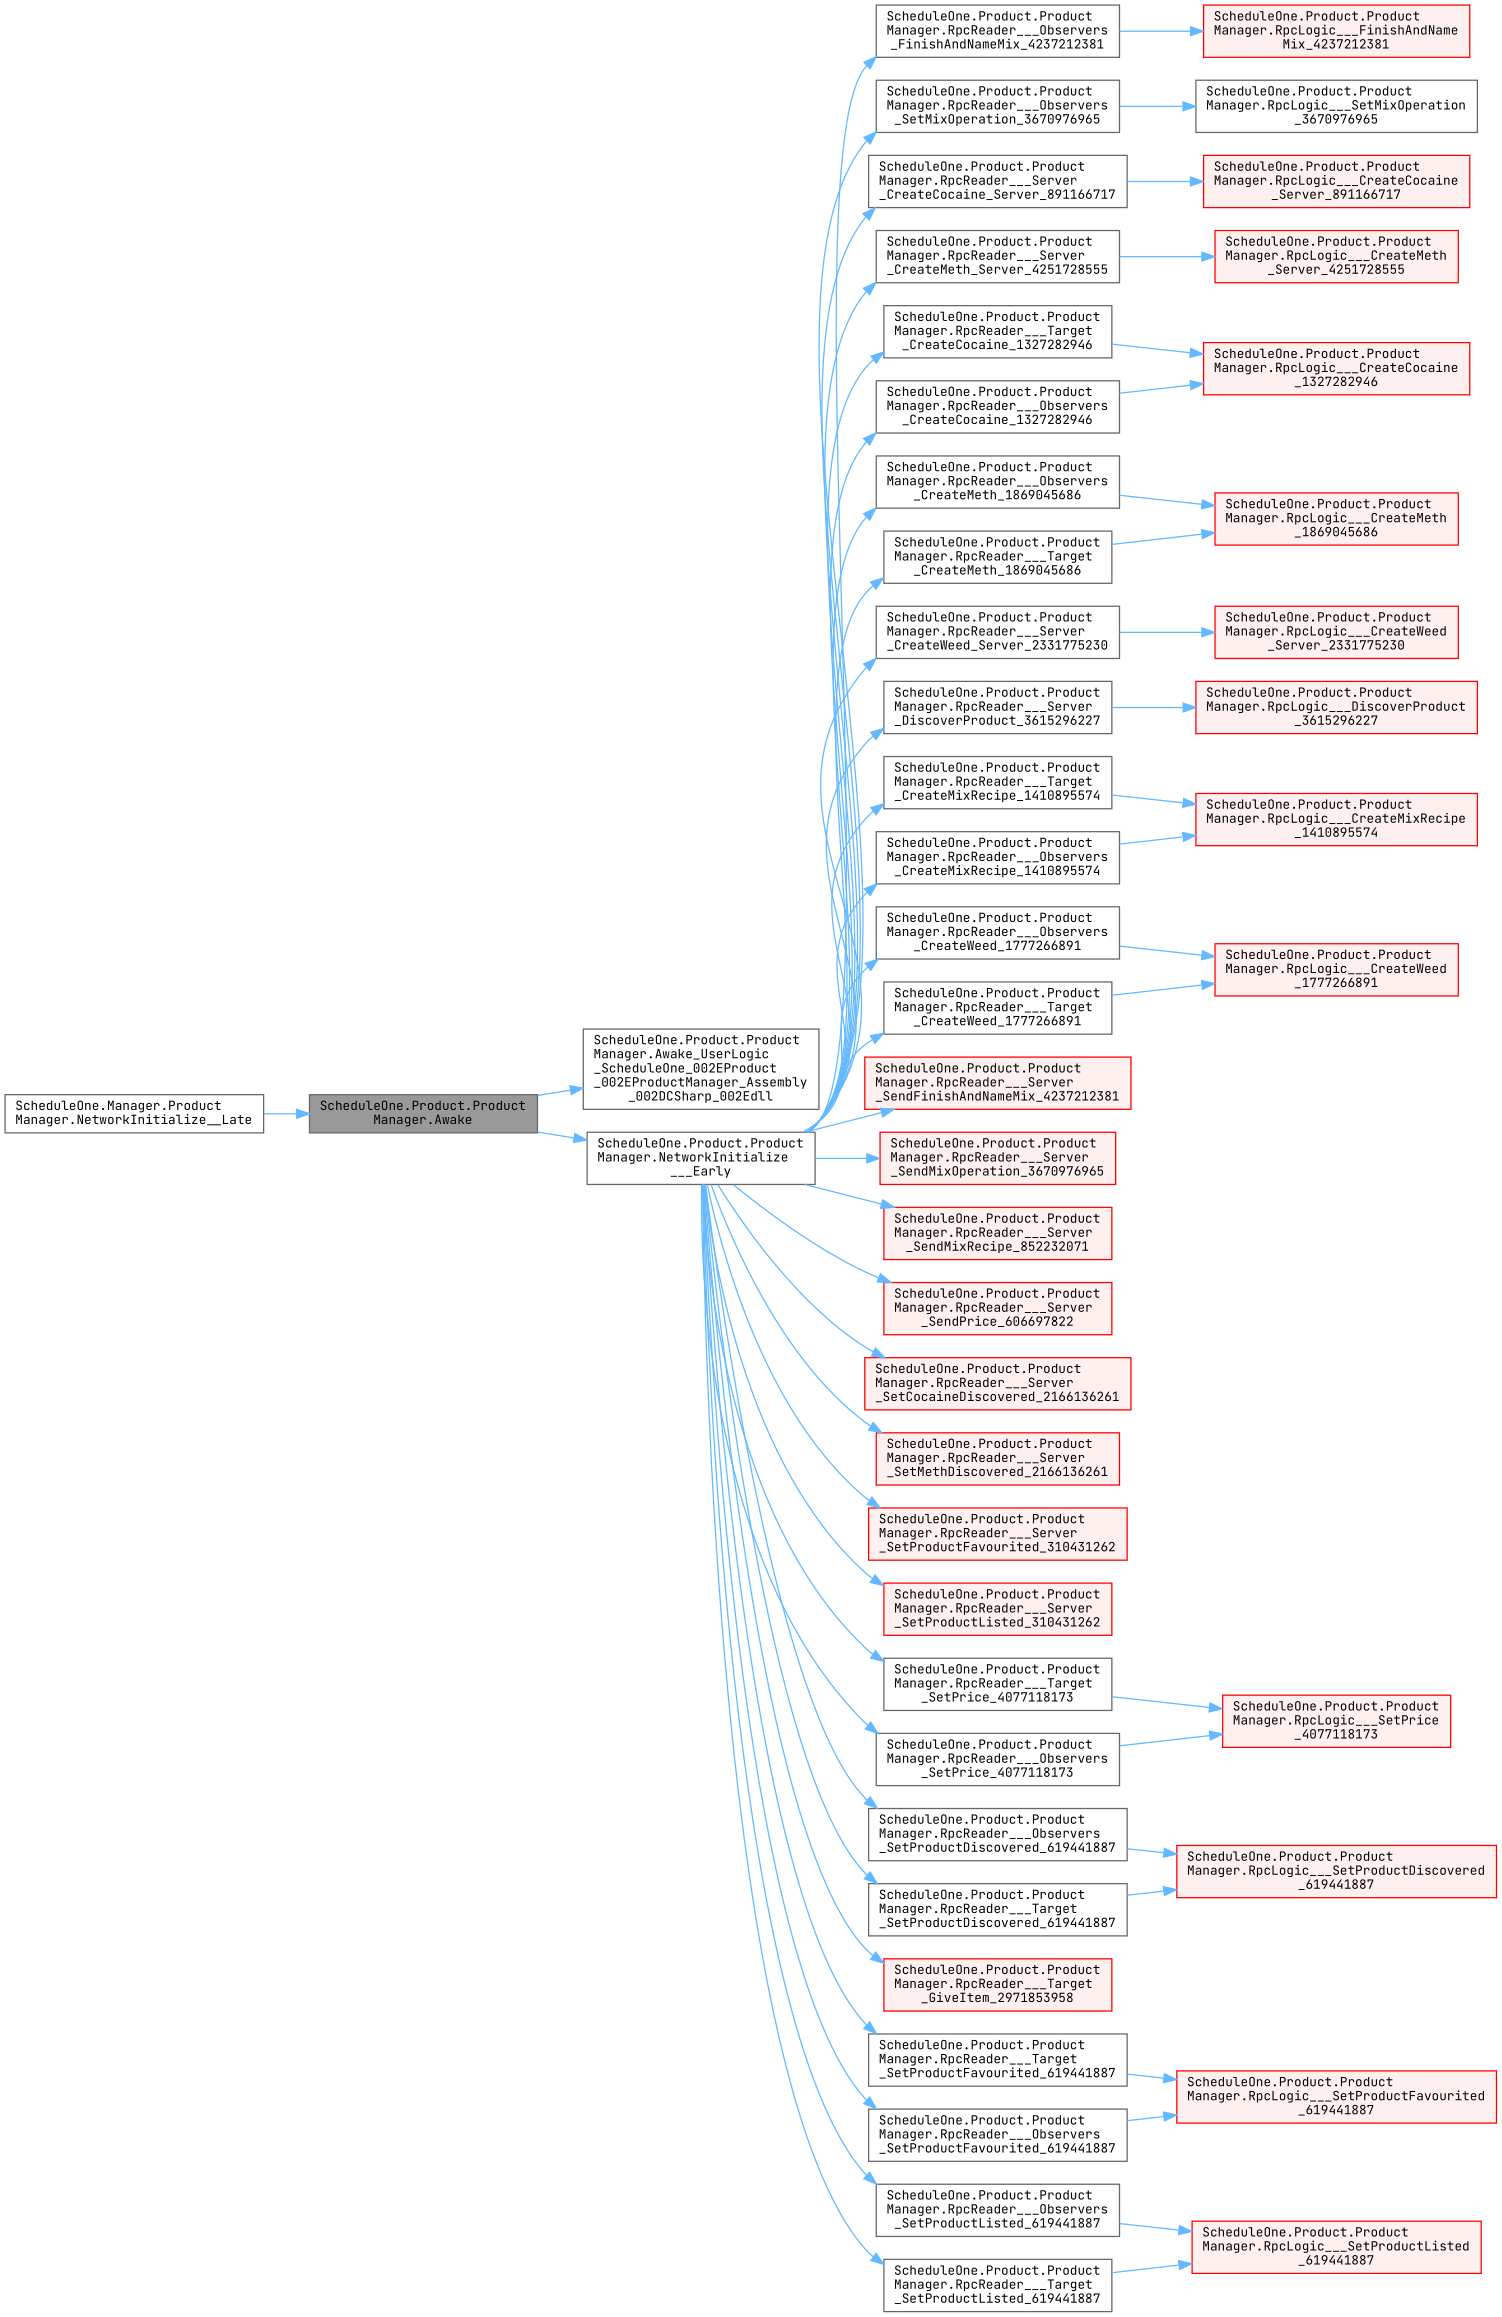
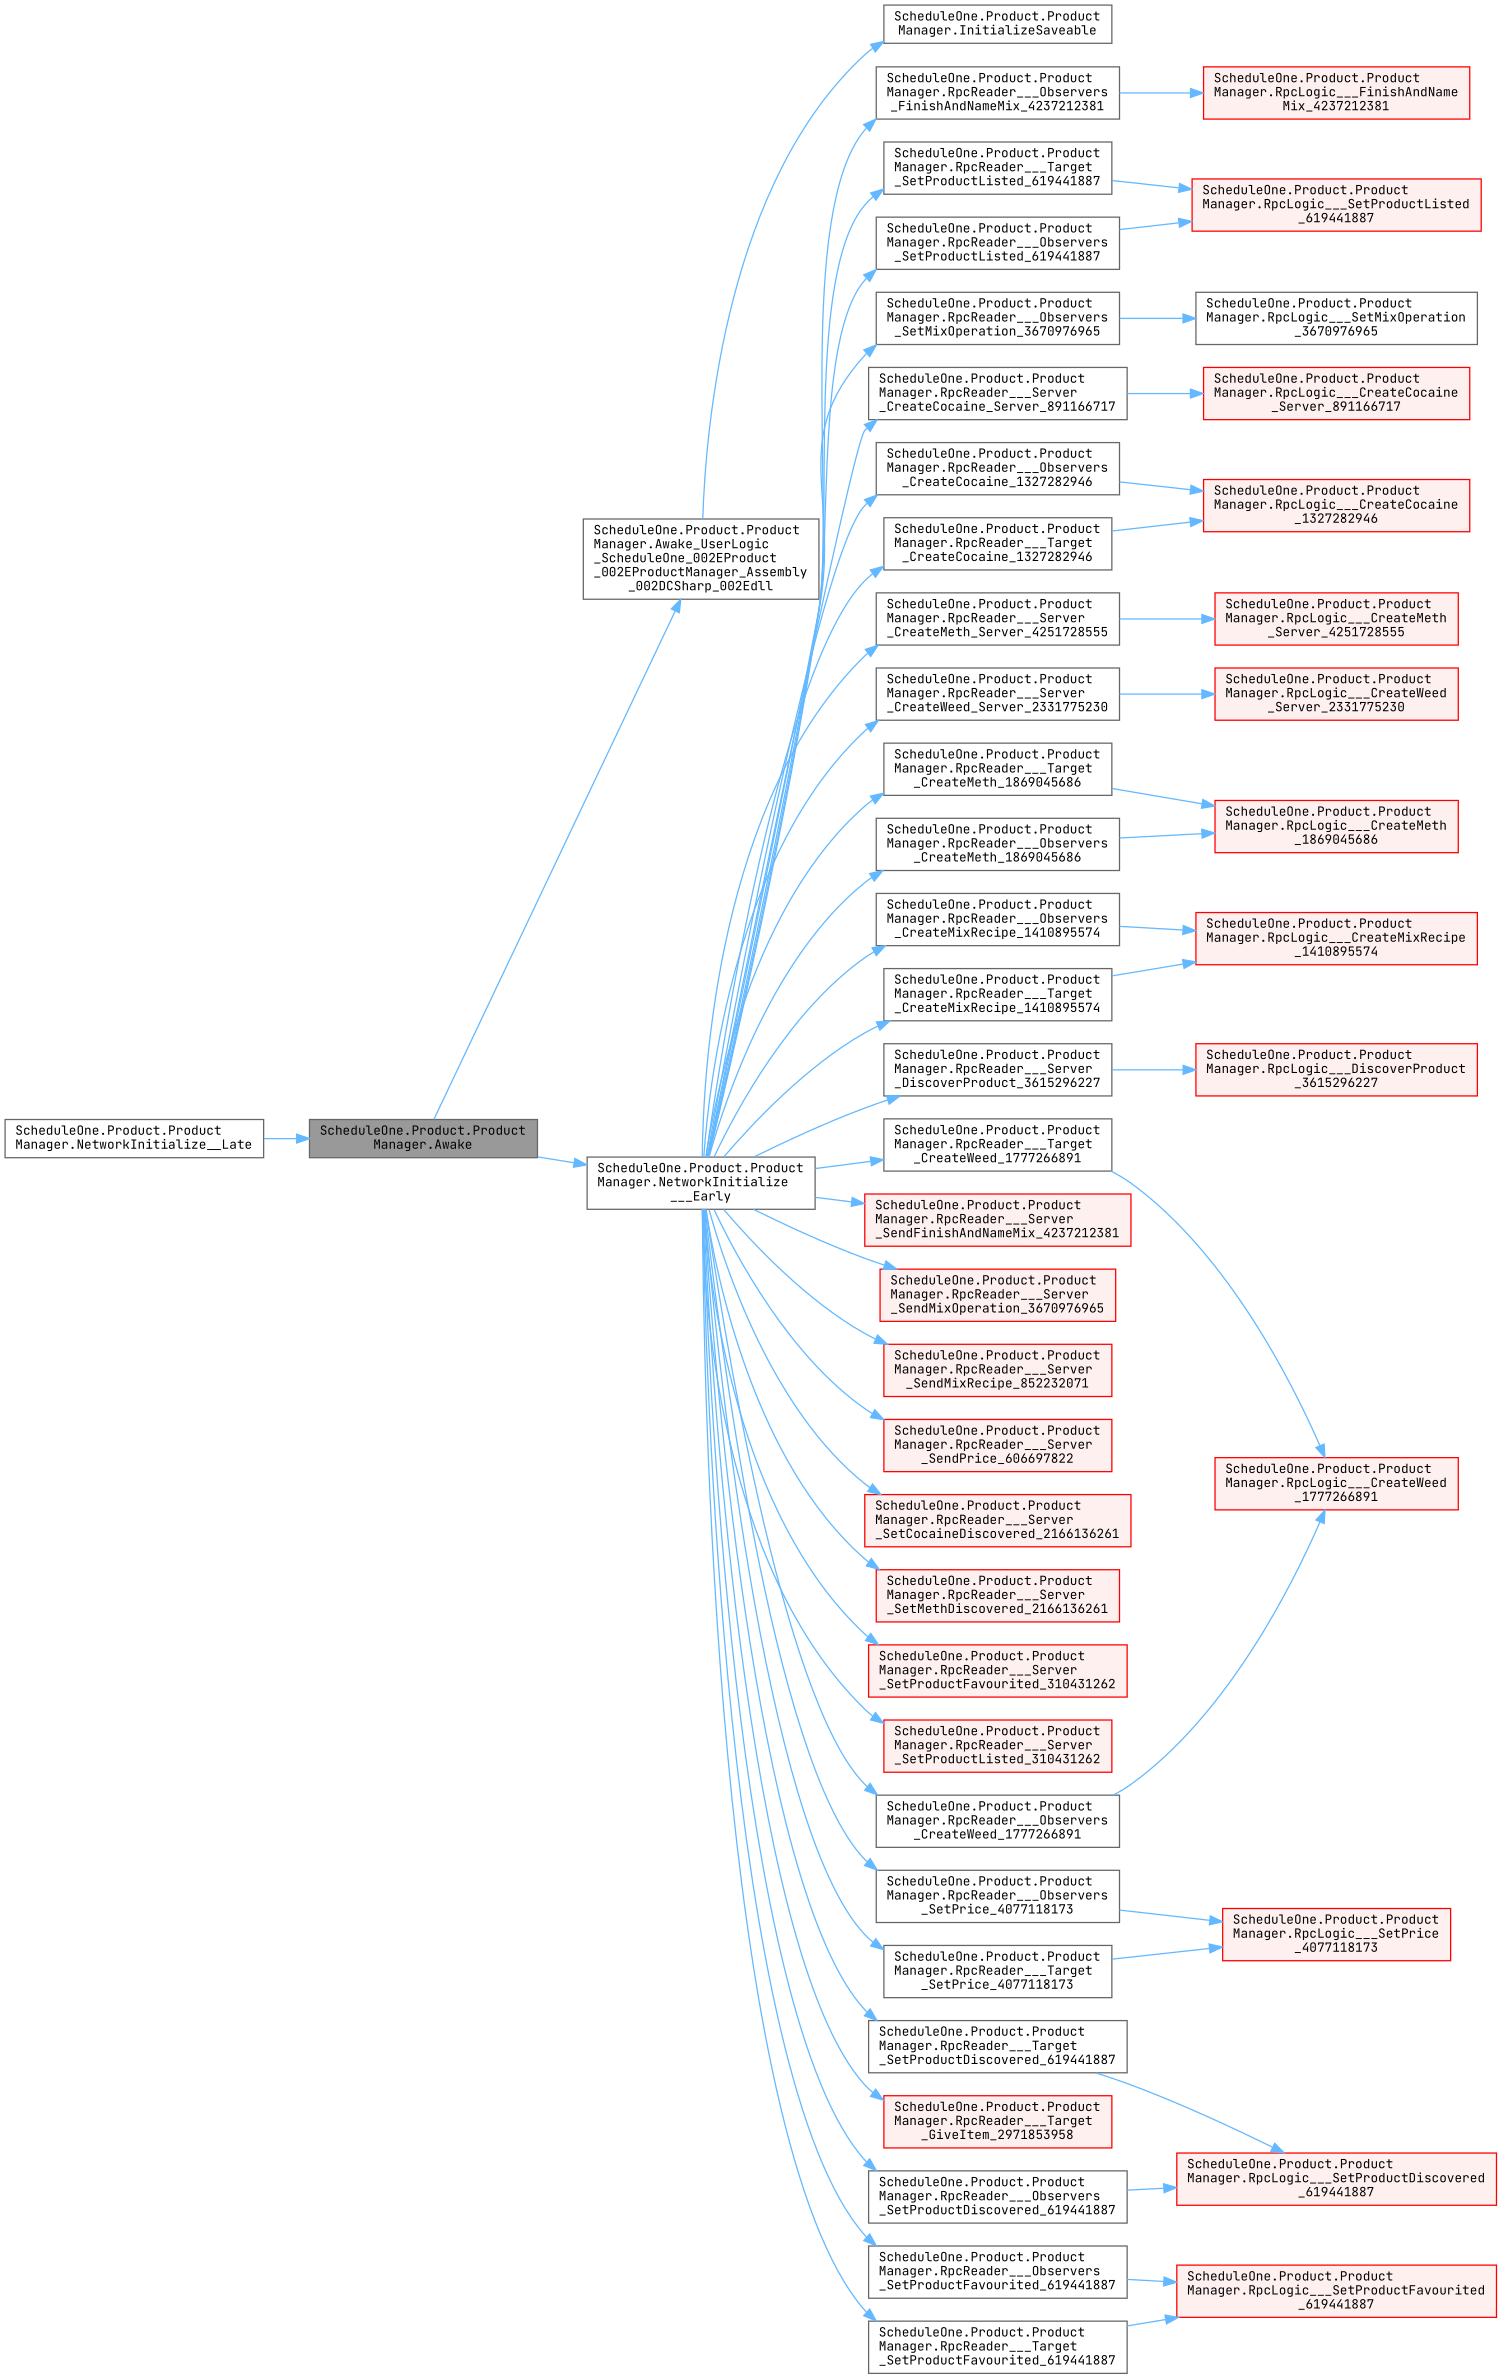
none -> (998, 24)
(134, 1114) -> (134, 1139)
